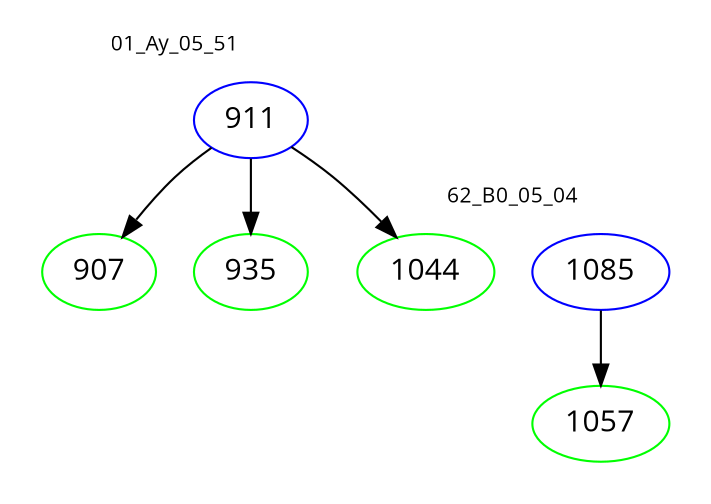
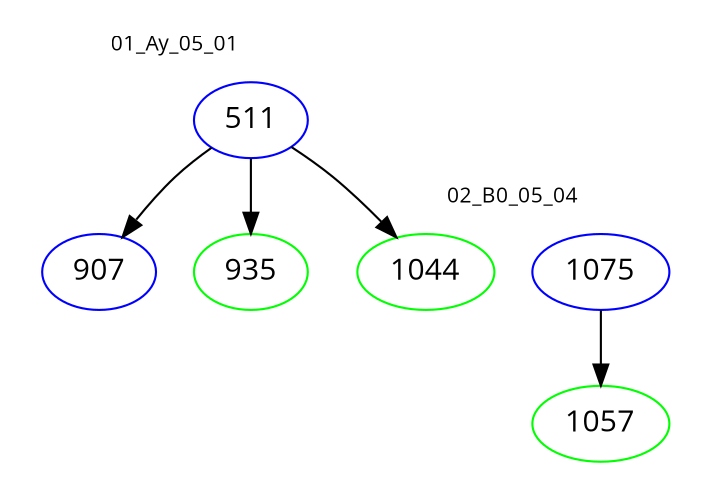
(175, 45) -> (175, 45)
(251, 120) -> (251, 120)
(513, 197) -> (513, 197)
(99, 272) -> (99, 272)
(601, 272) -> (601, 272)
